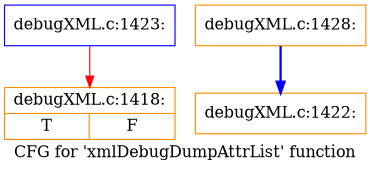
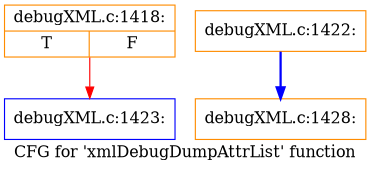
(90, 61) -> (90, 72)
(281, 64) -> (281, 69)
